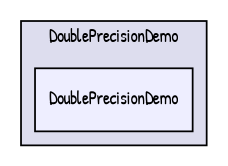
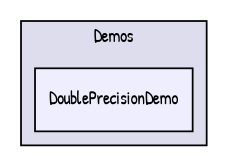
(114, 38) -> (114, 38)
